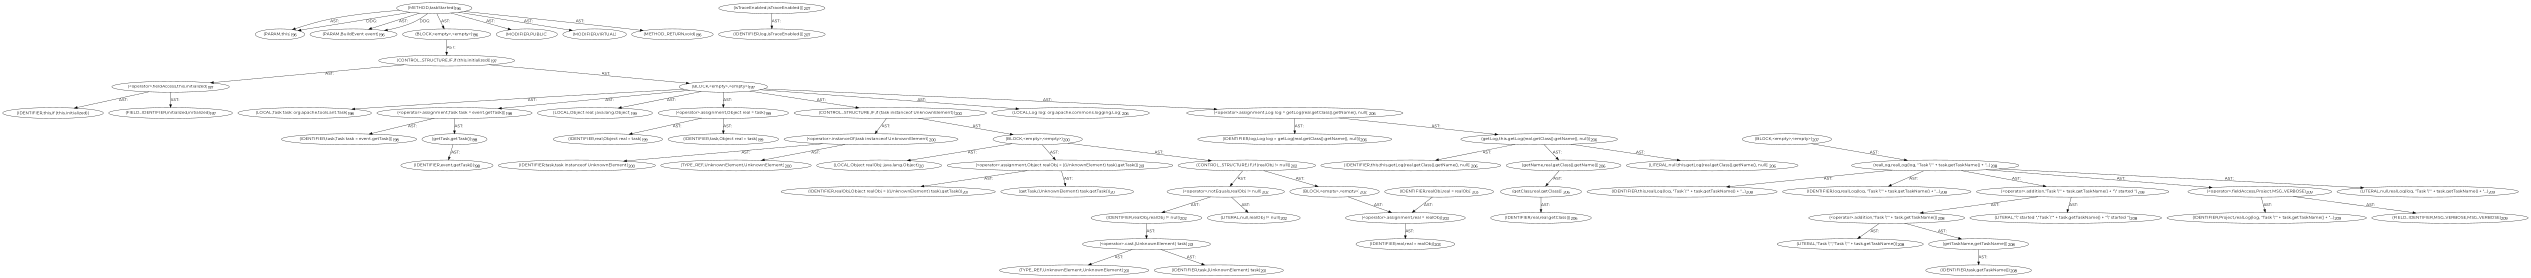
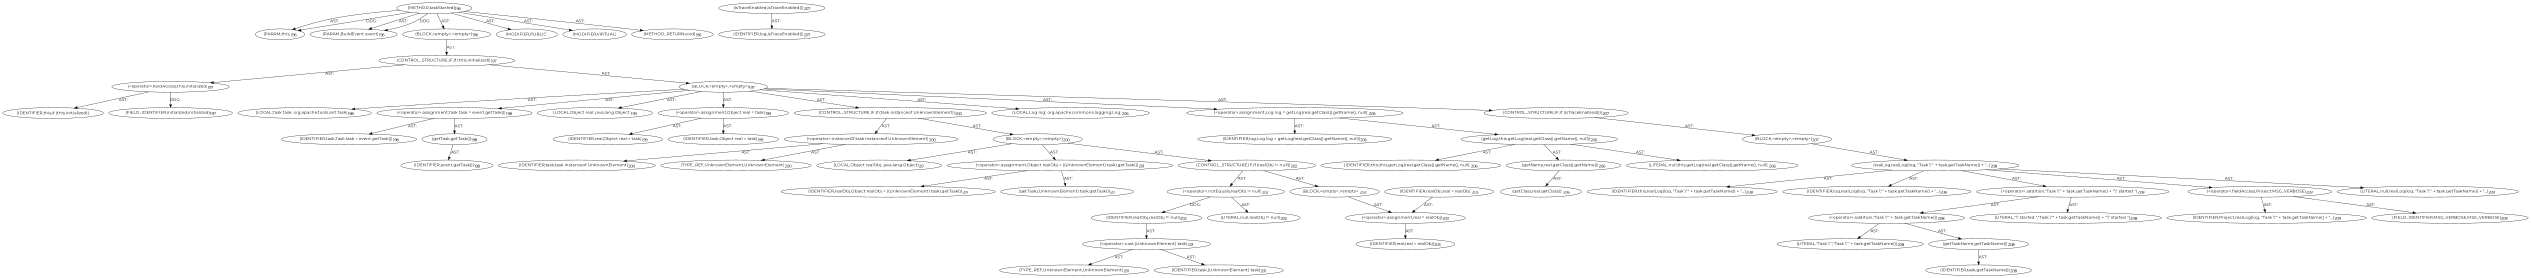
(176, 100) -> (176, 100)
none -> (1556, 113)
(1196, 205) -> (1196, 205)
(1541, 218) -> none
